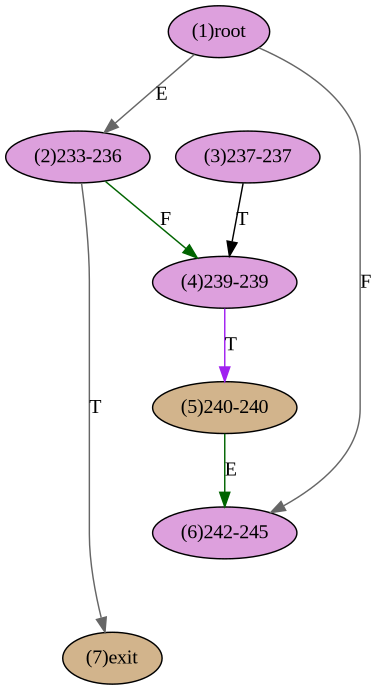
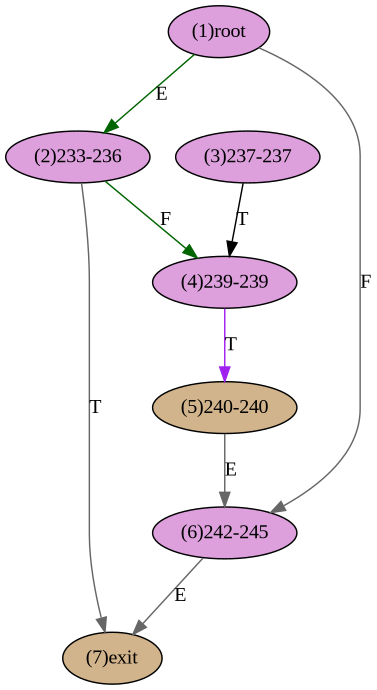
(155, 89) -> (155, 89)
(225, 463) -> (225, 463)
none -> (173, 591)
